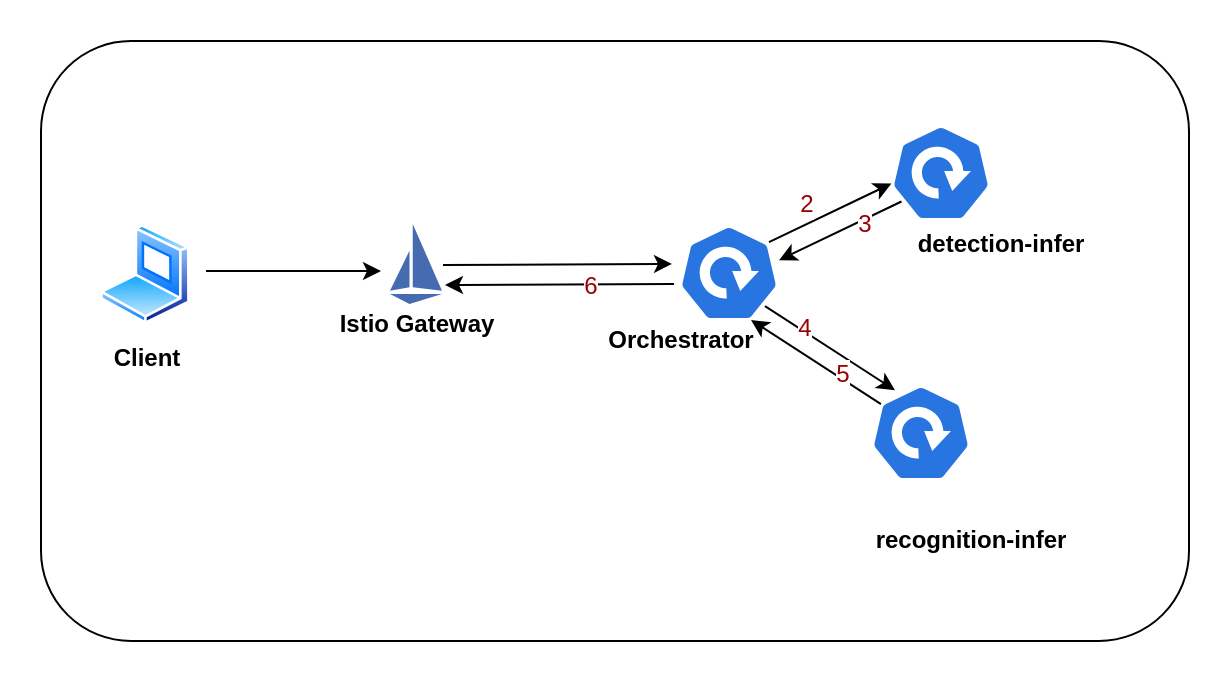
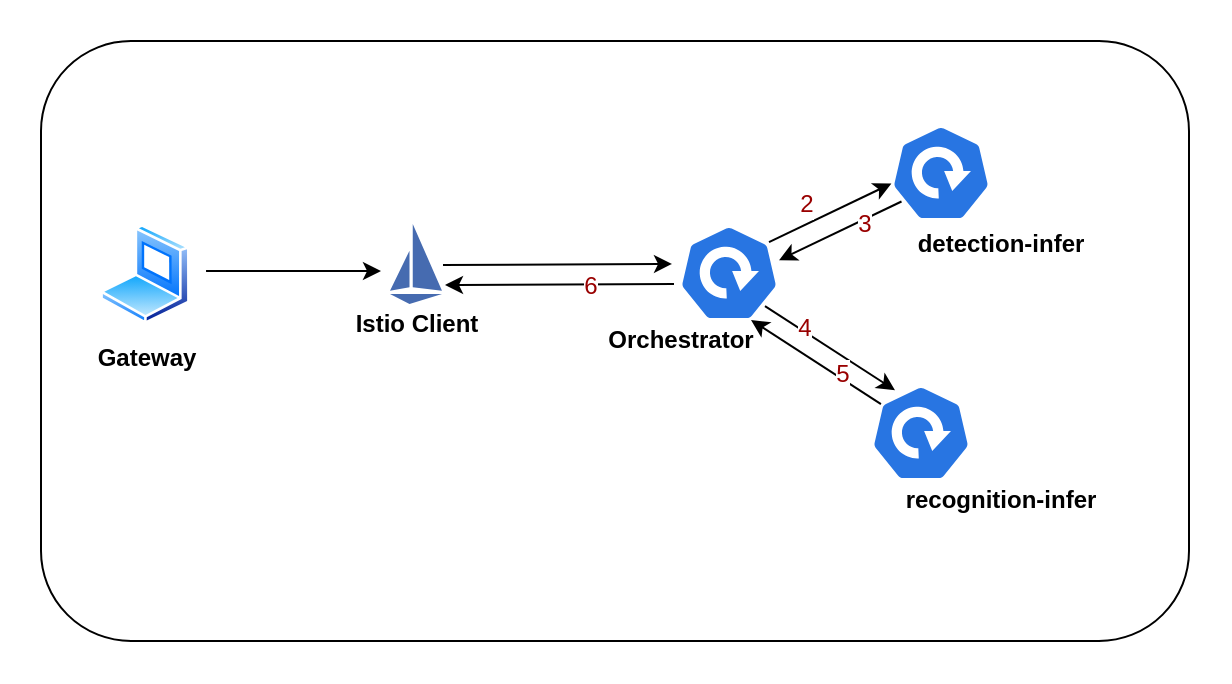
(418, 325) -> (418, 325)
(148, 359) -> (148, 359)
(971, 541) -> (1001, 501)
